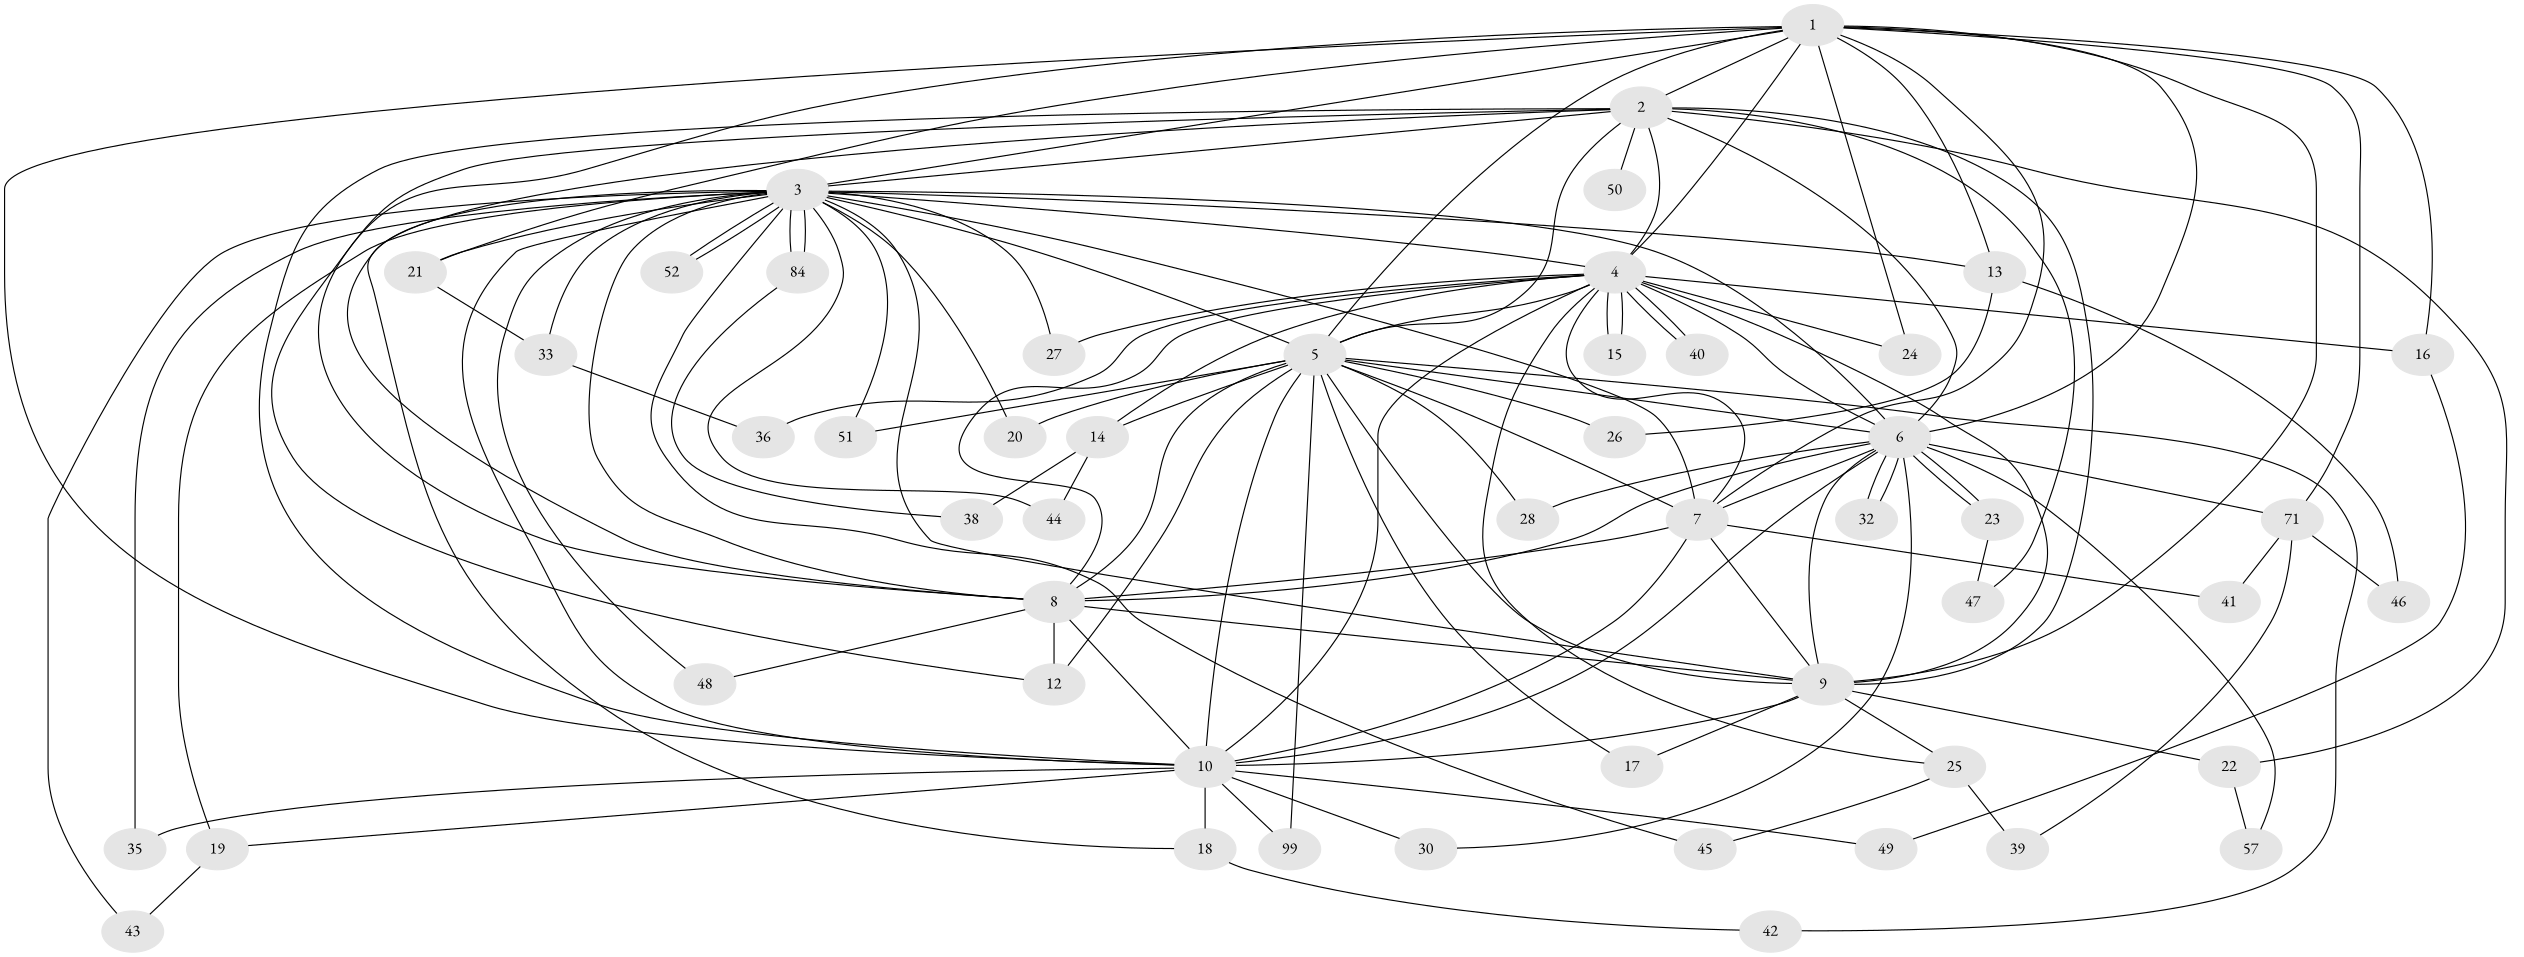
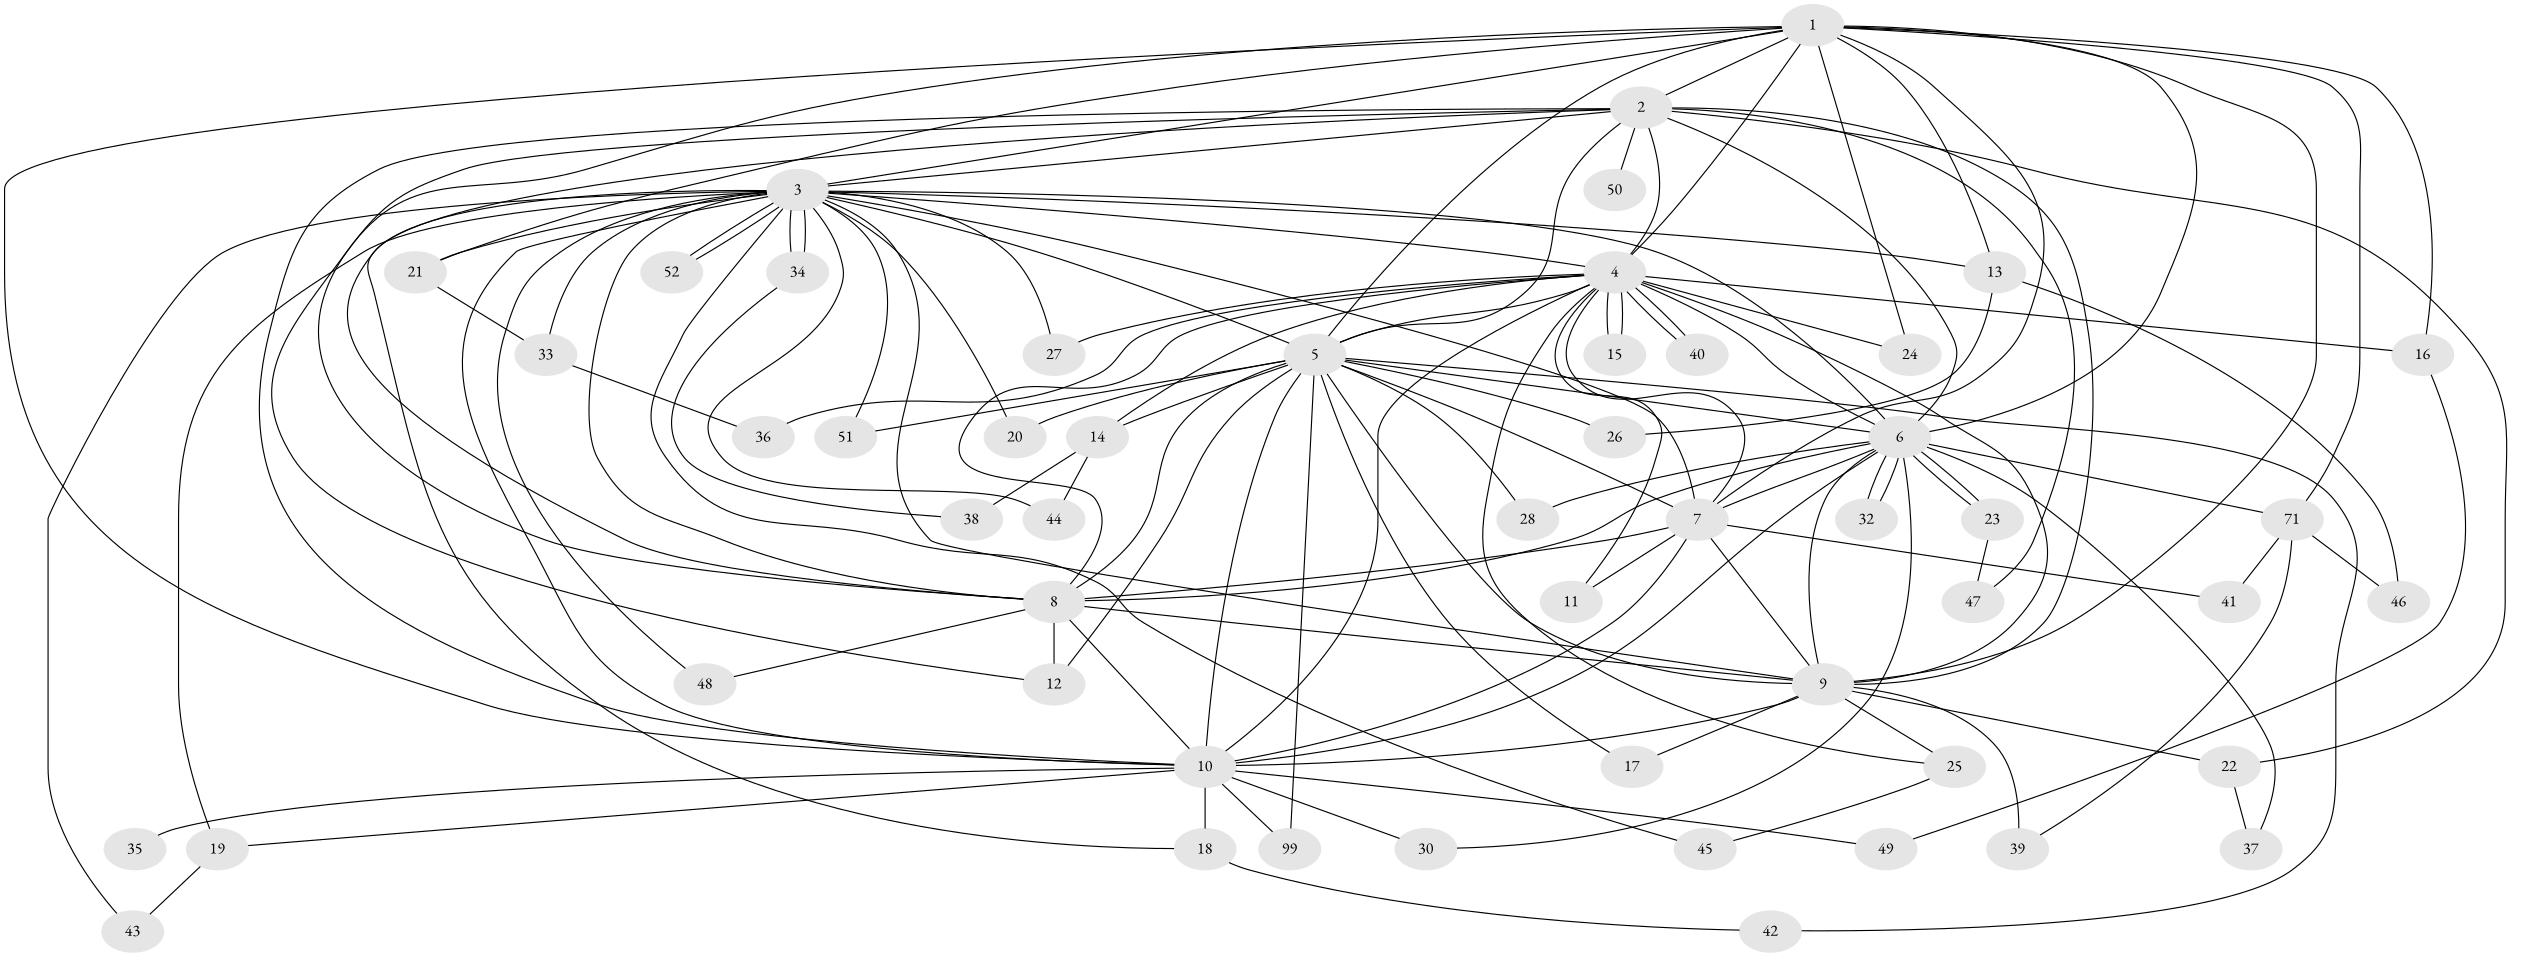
(798, 272) -> (798, 272)
(224, 295) -> none
none -> (1571, 602)
(1985, 807) -> (1969, 724)
(2251, 849) -> (2251, 849)
